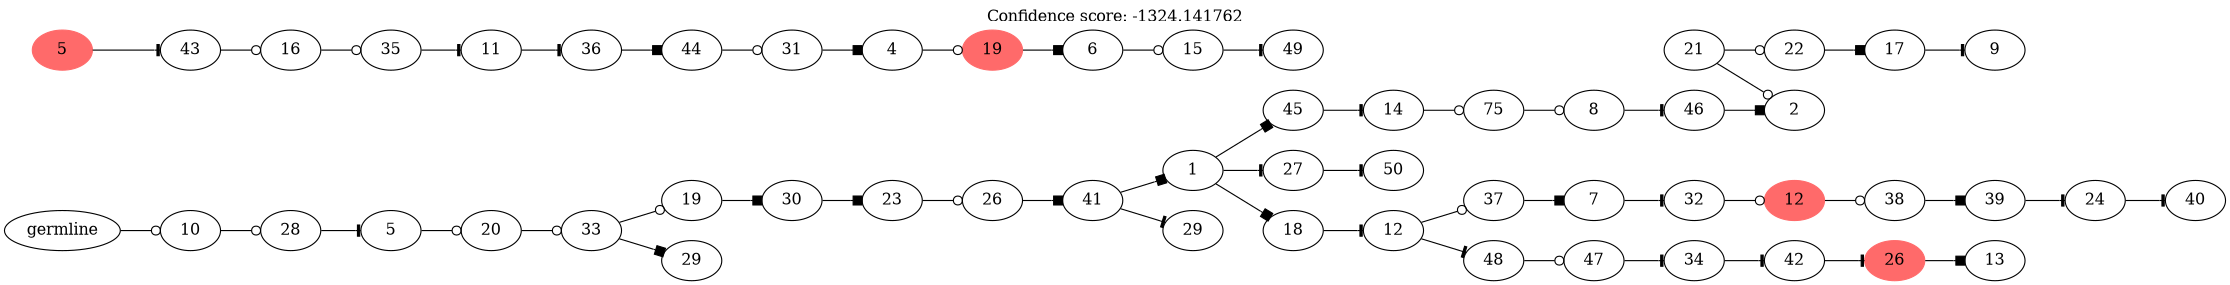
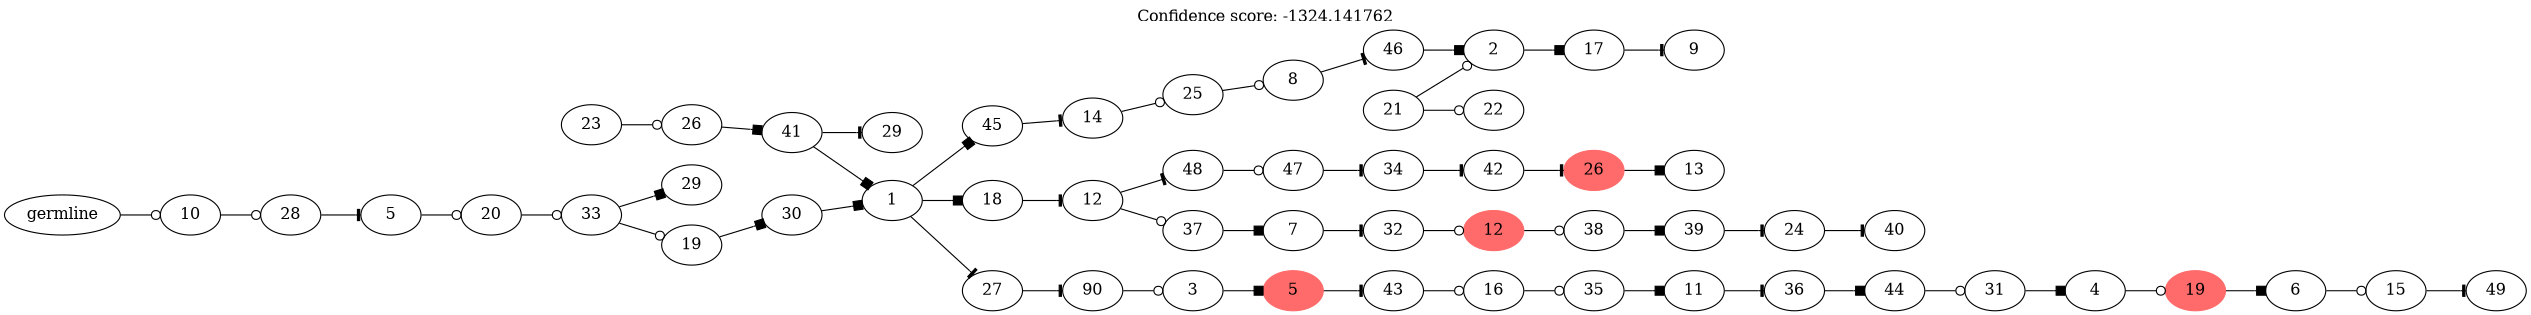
(438, 50) -> (1639, 291)
(1839, 50) -> (1538, 50)
(1494, 110) -> (1193, 95)
(1393, 170) -> (1093, 291)
(837, 200) -> (836, 209)
none -> (1193, 291)
